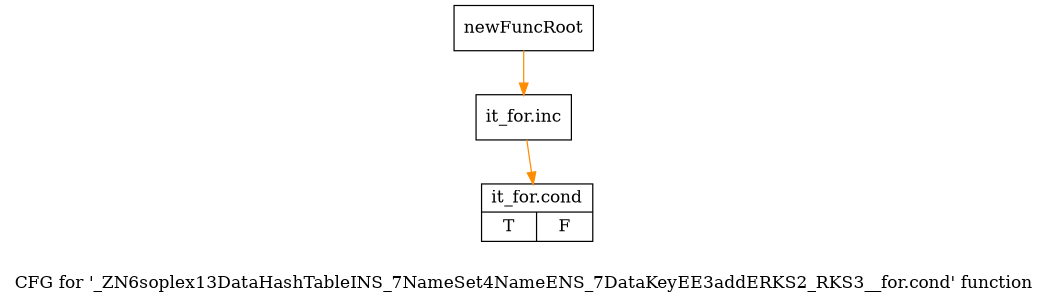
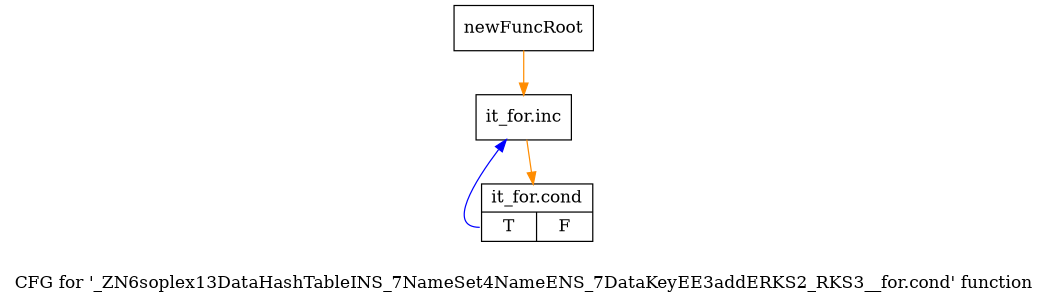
none -> (472, 190)
